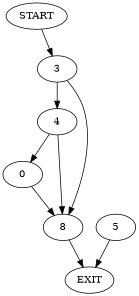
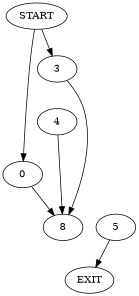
(57, 92) -> none
(42, 145) -> (28, 91)
(74, 250) -> none
